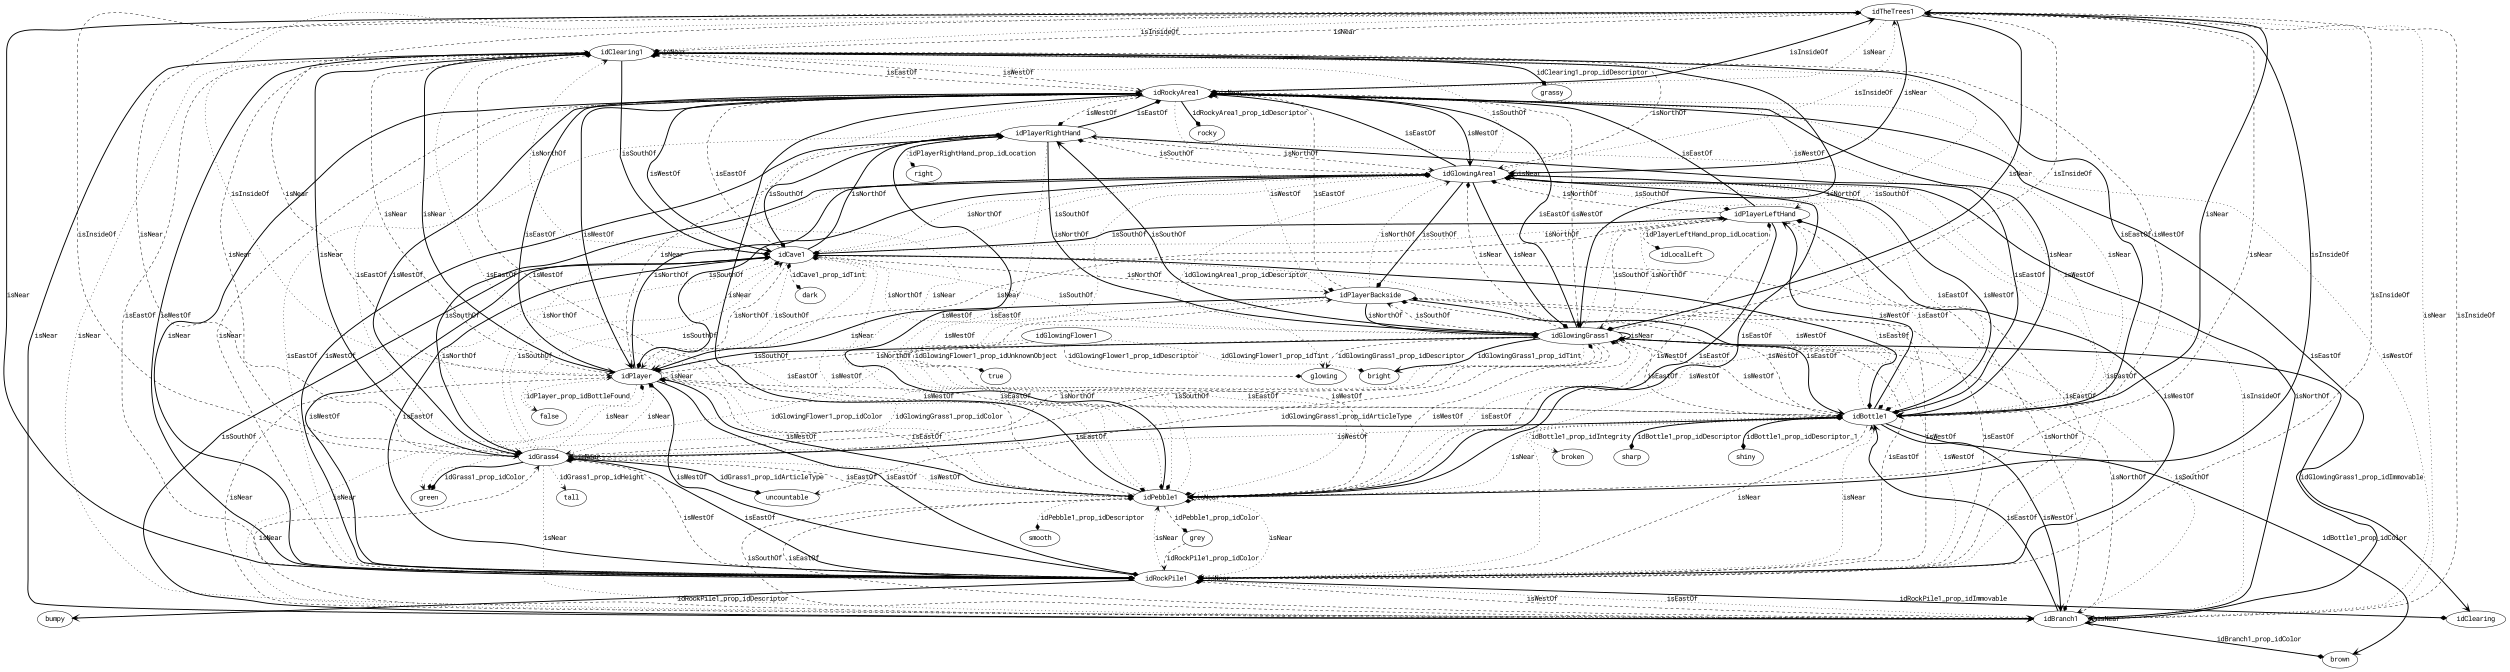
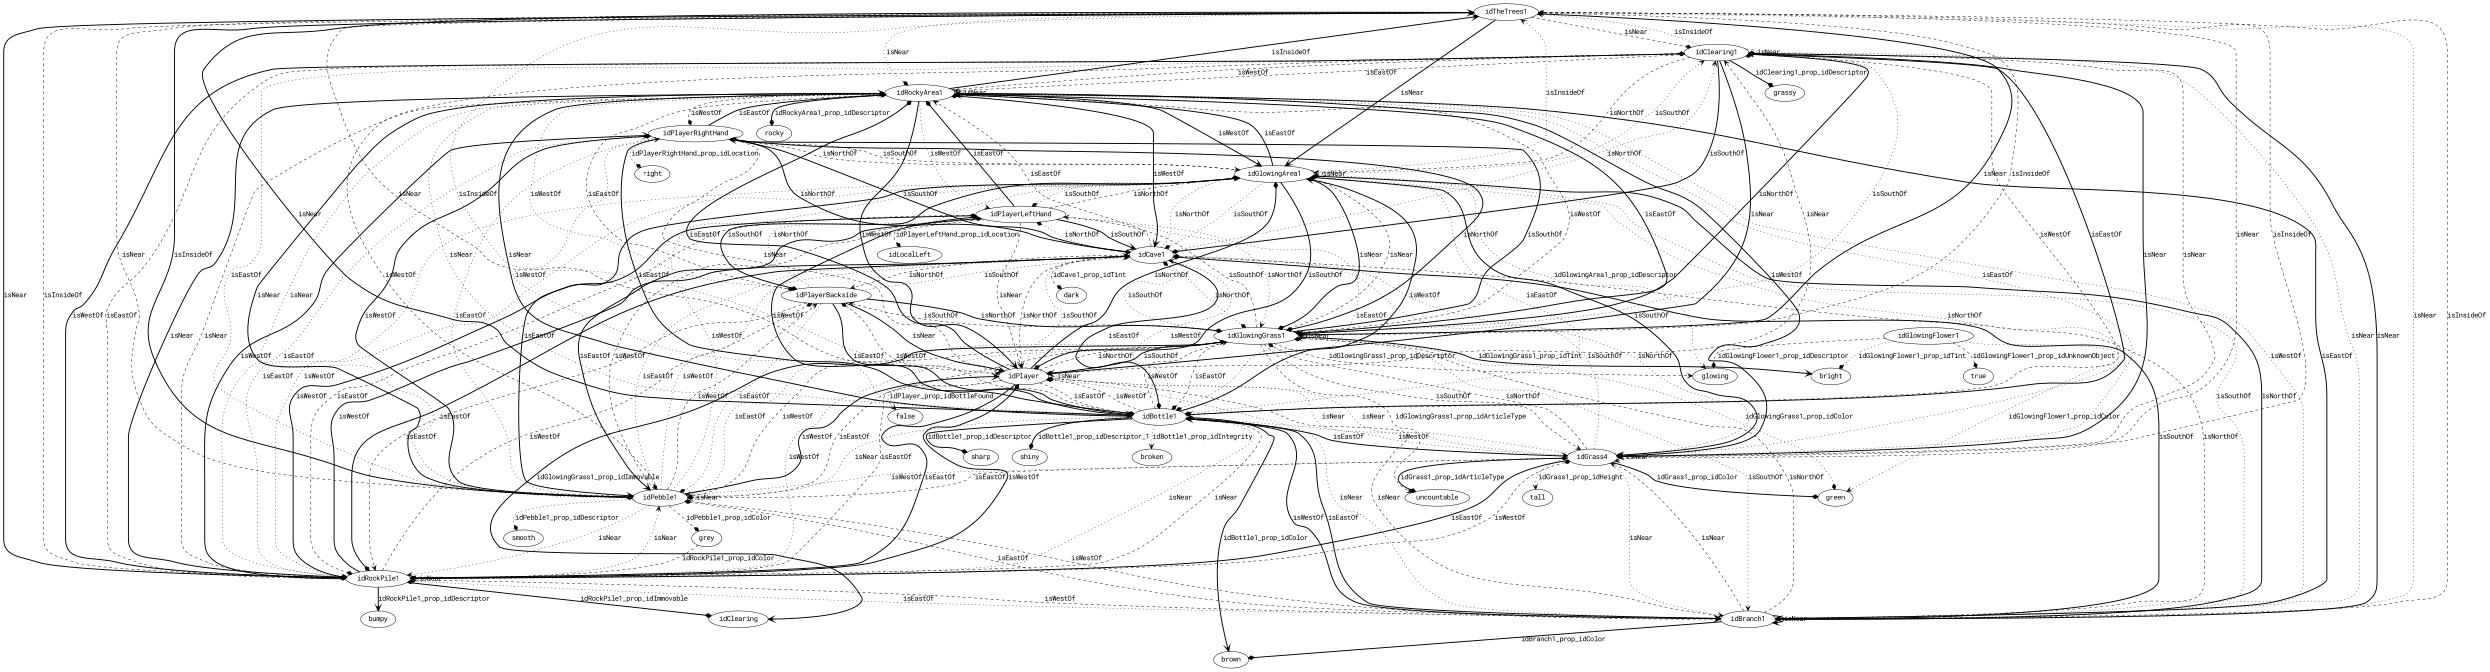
(646, 334) -> (993, 271)
(2262, 397) -> (2234, 397)
(765, 559) -> (1087, 559)
